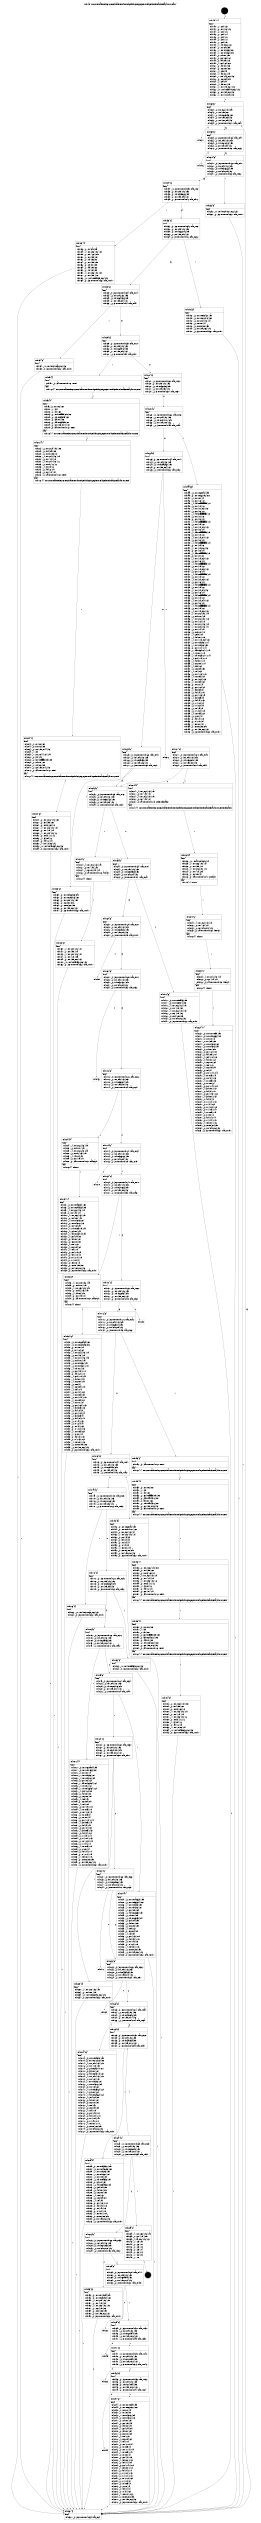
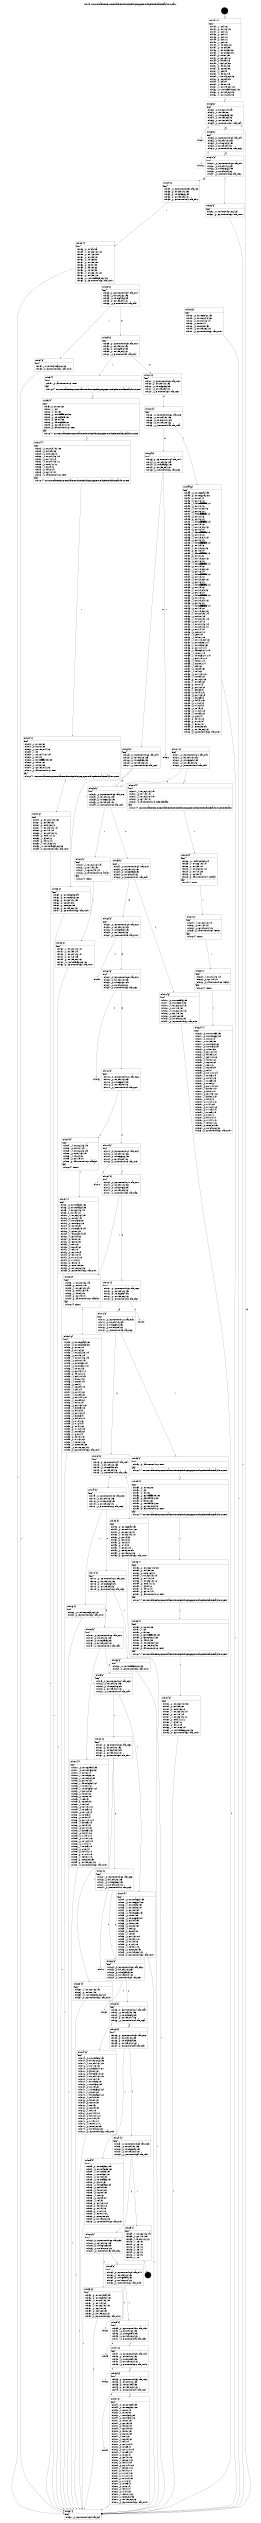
(181, 229) -> none
(126, 2093) -> (131, 2092)
